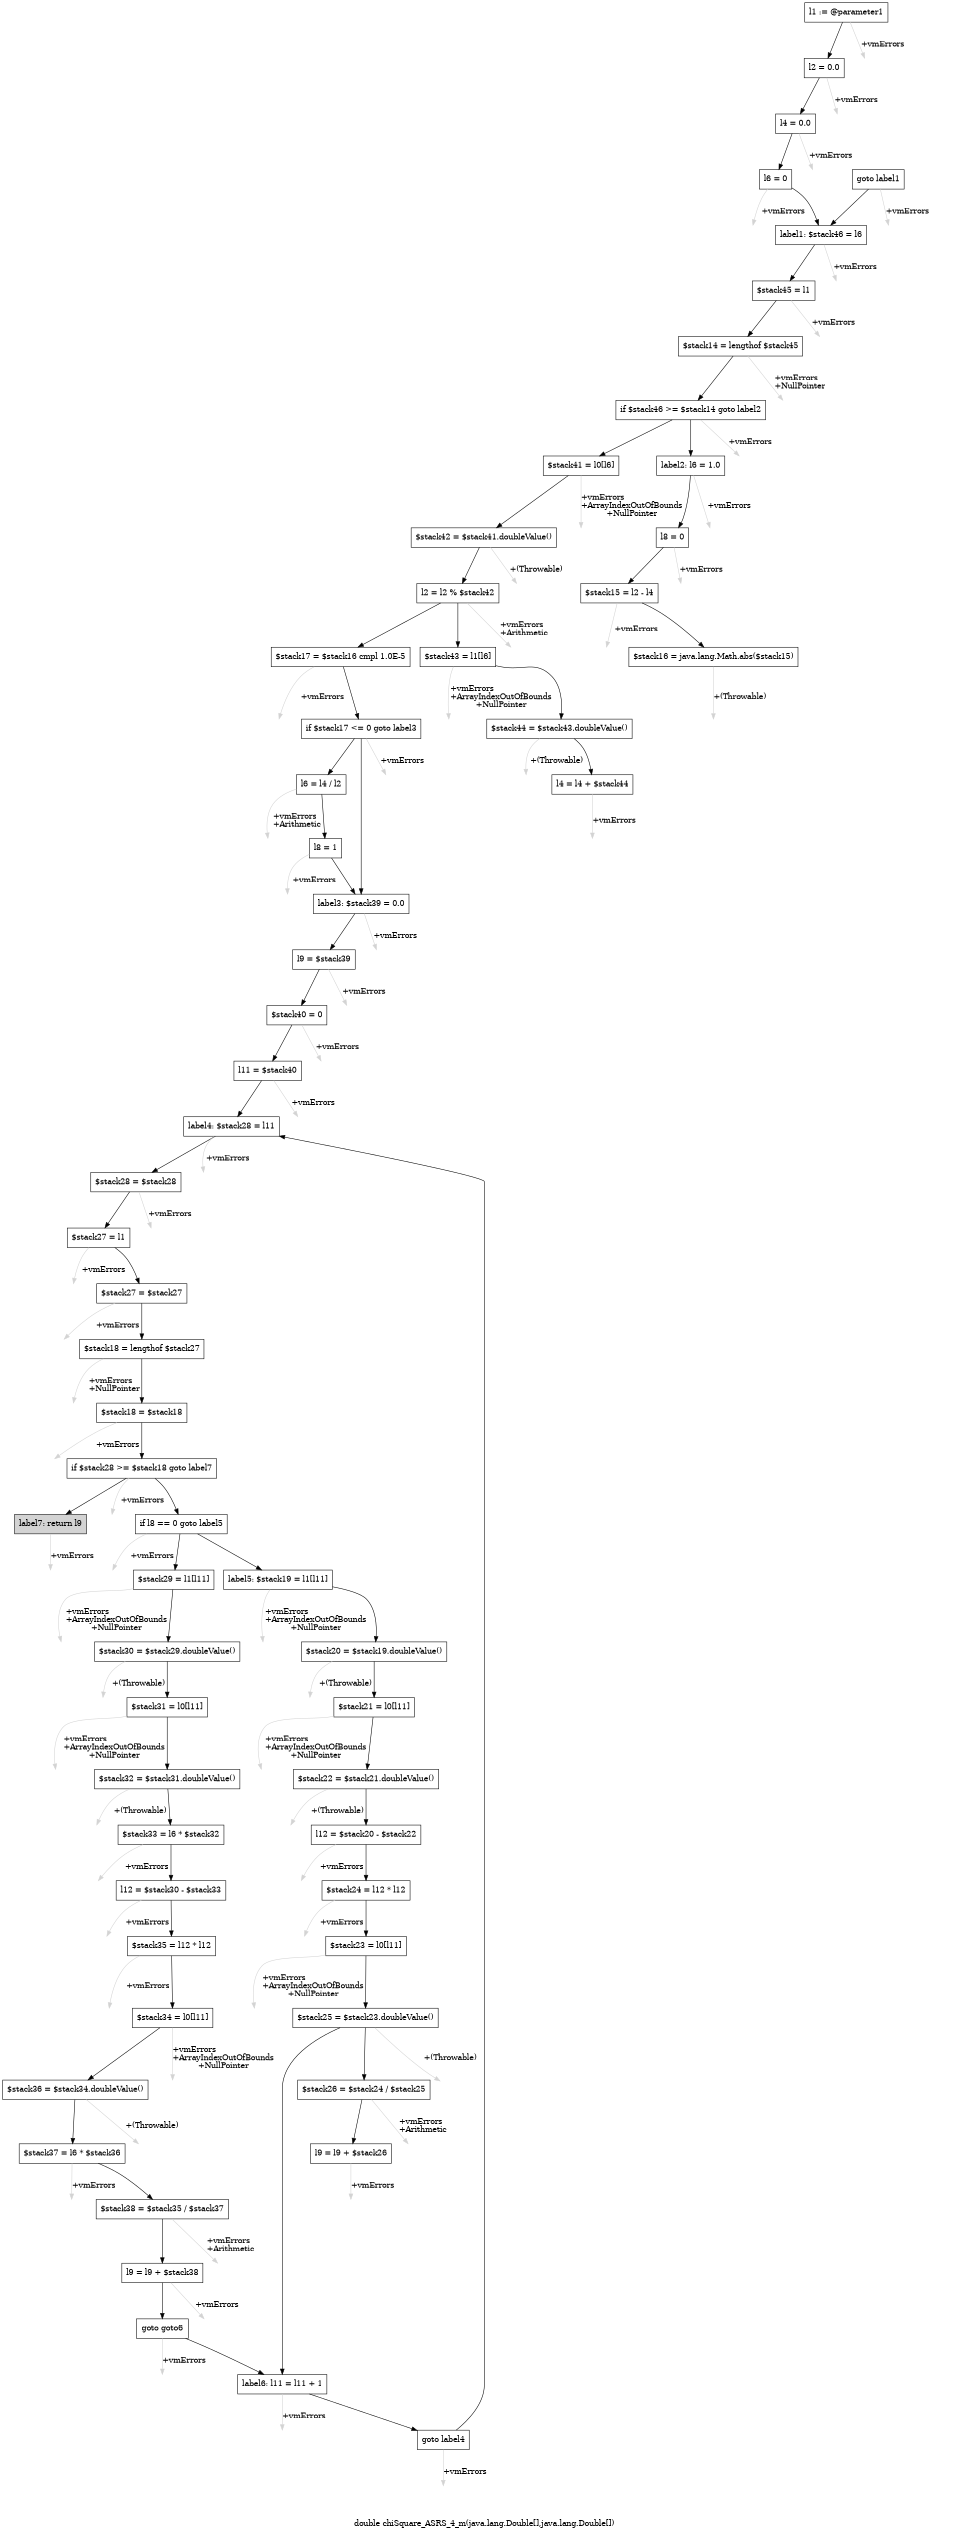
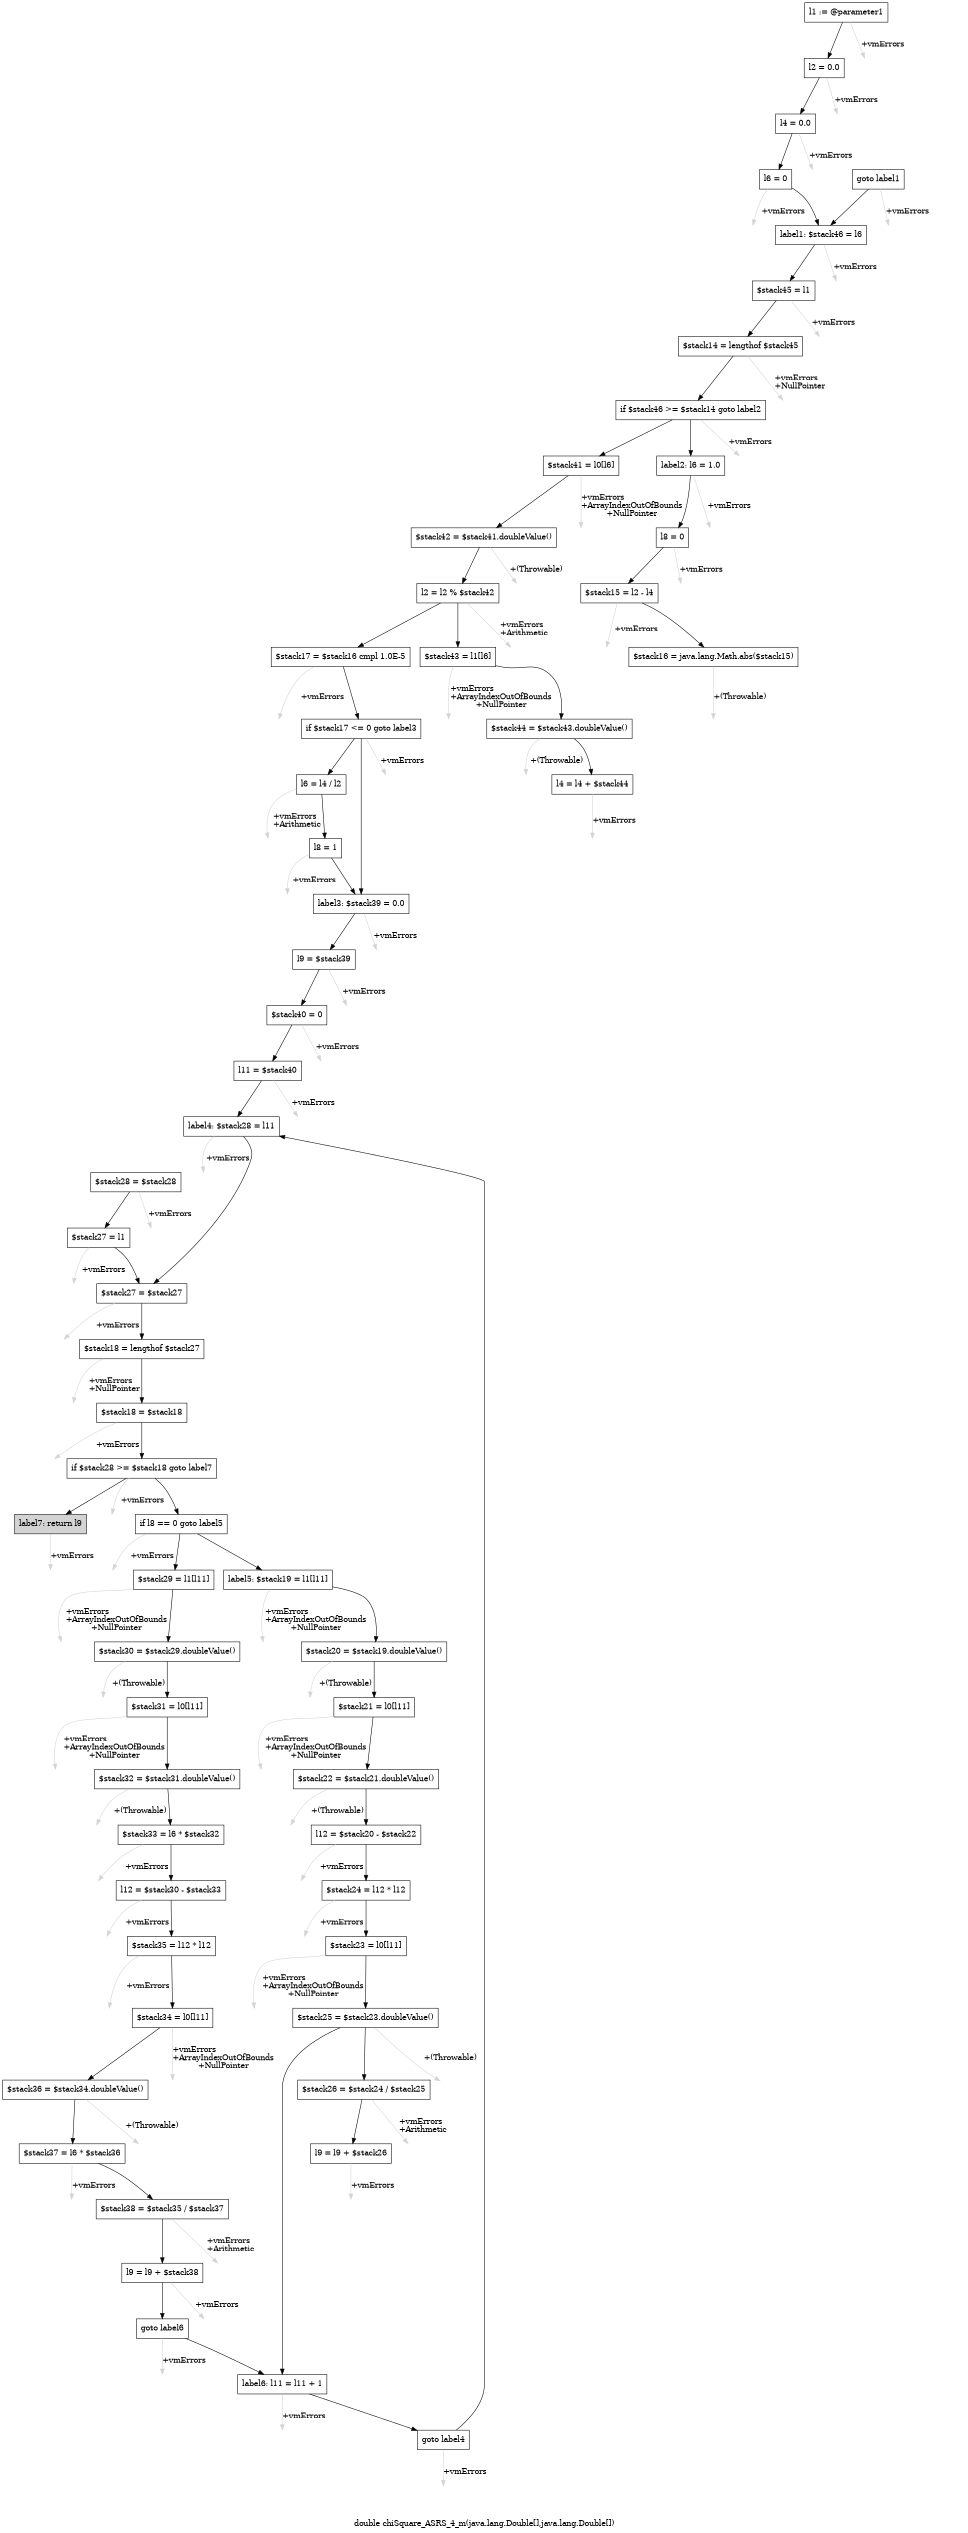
(186, 1153) -> (220, 1215)
(162, 2329) -> (162, 2329)
